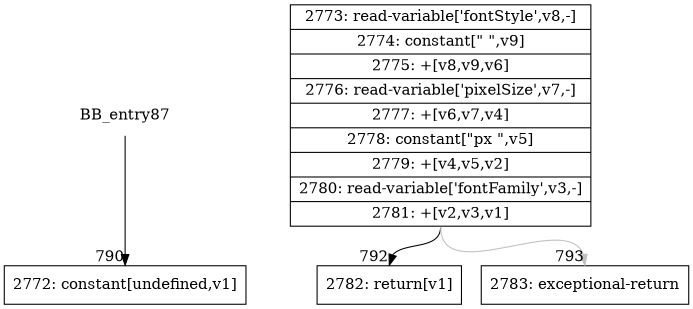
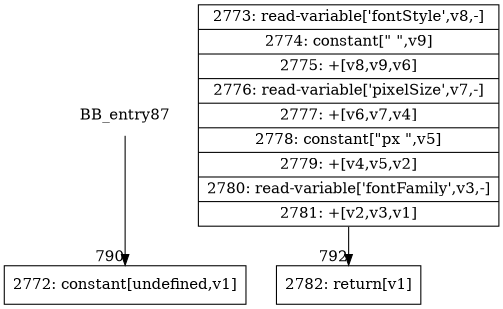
(585, 285) -> none
